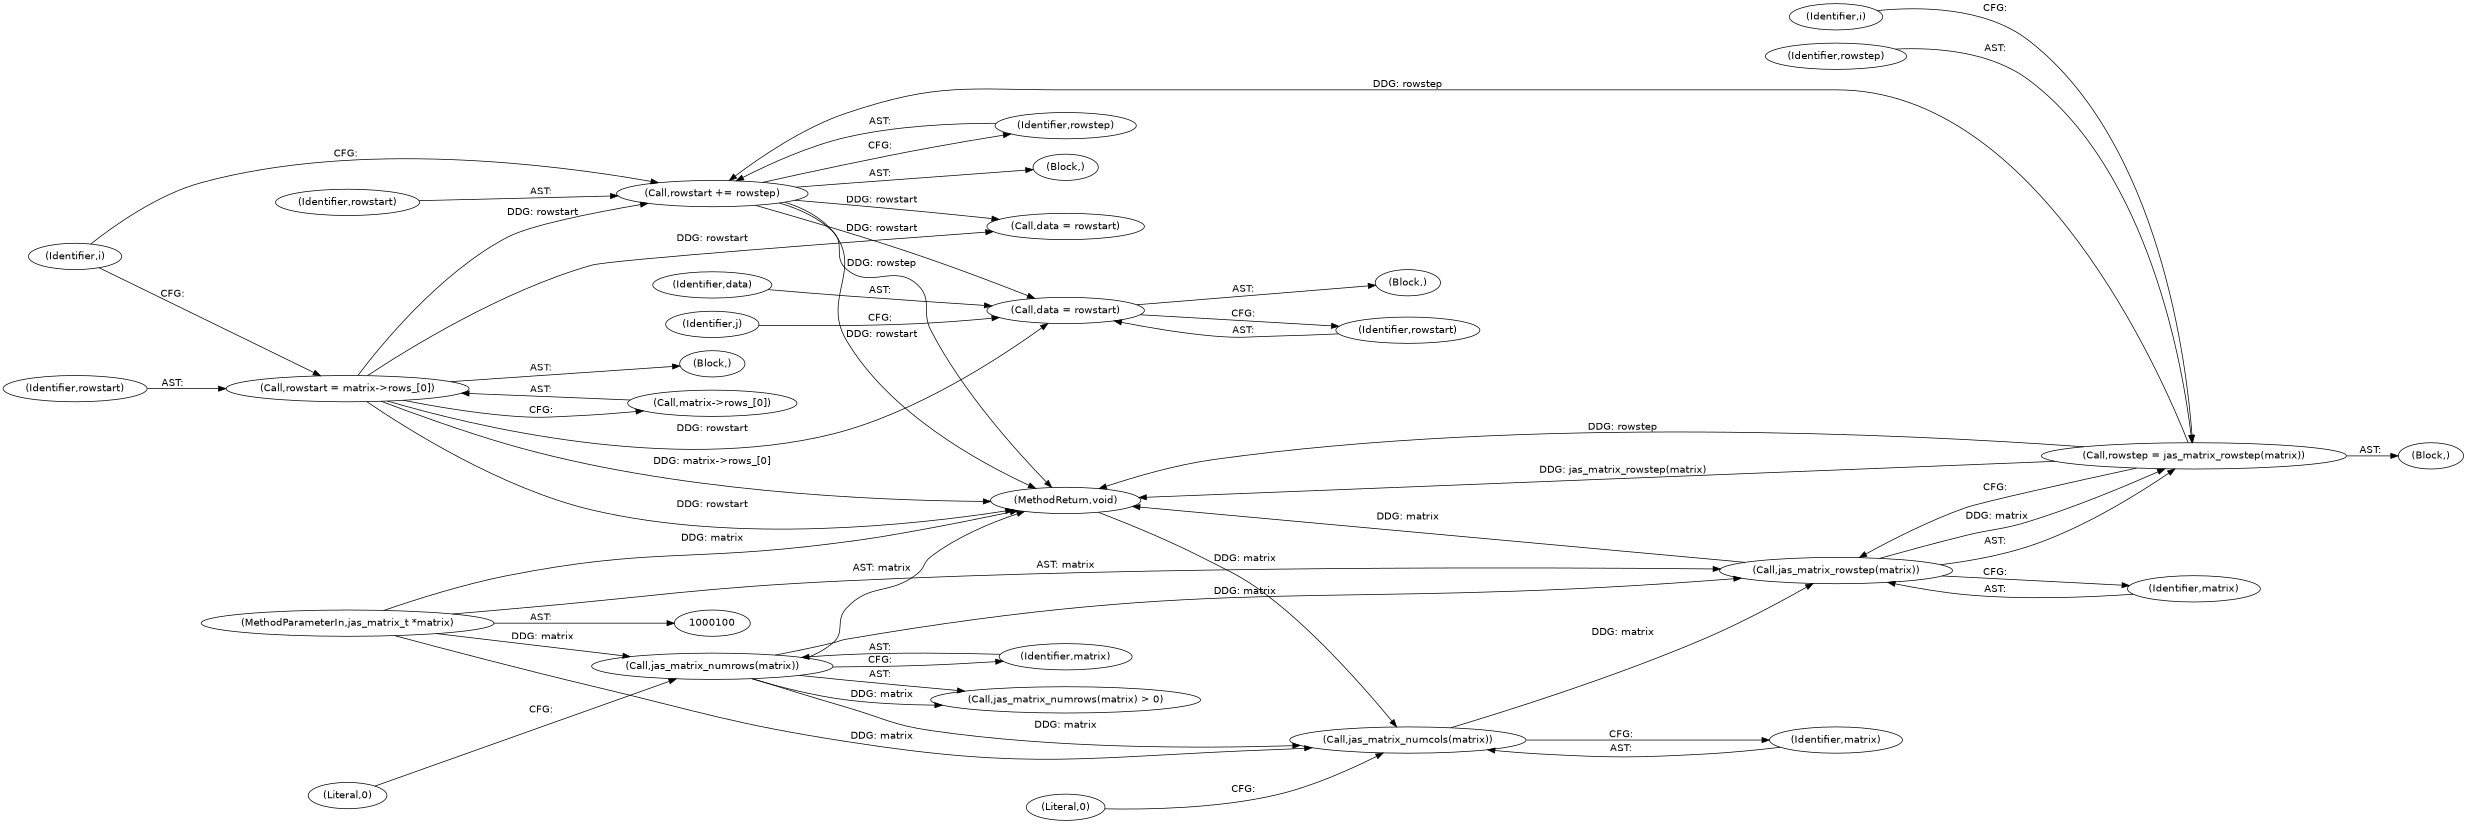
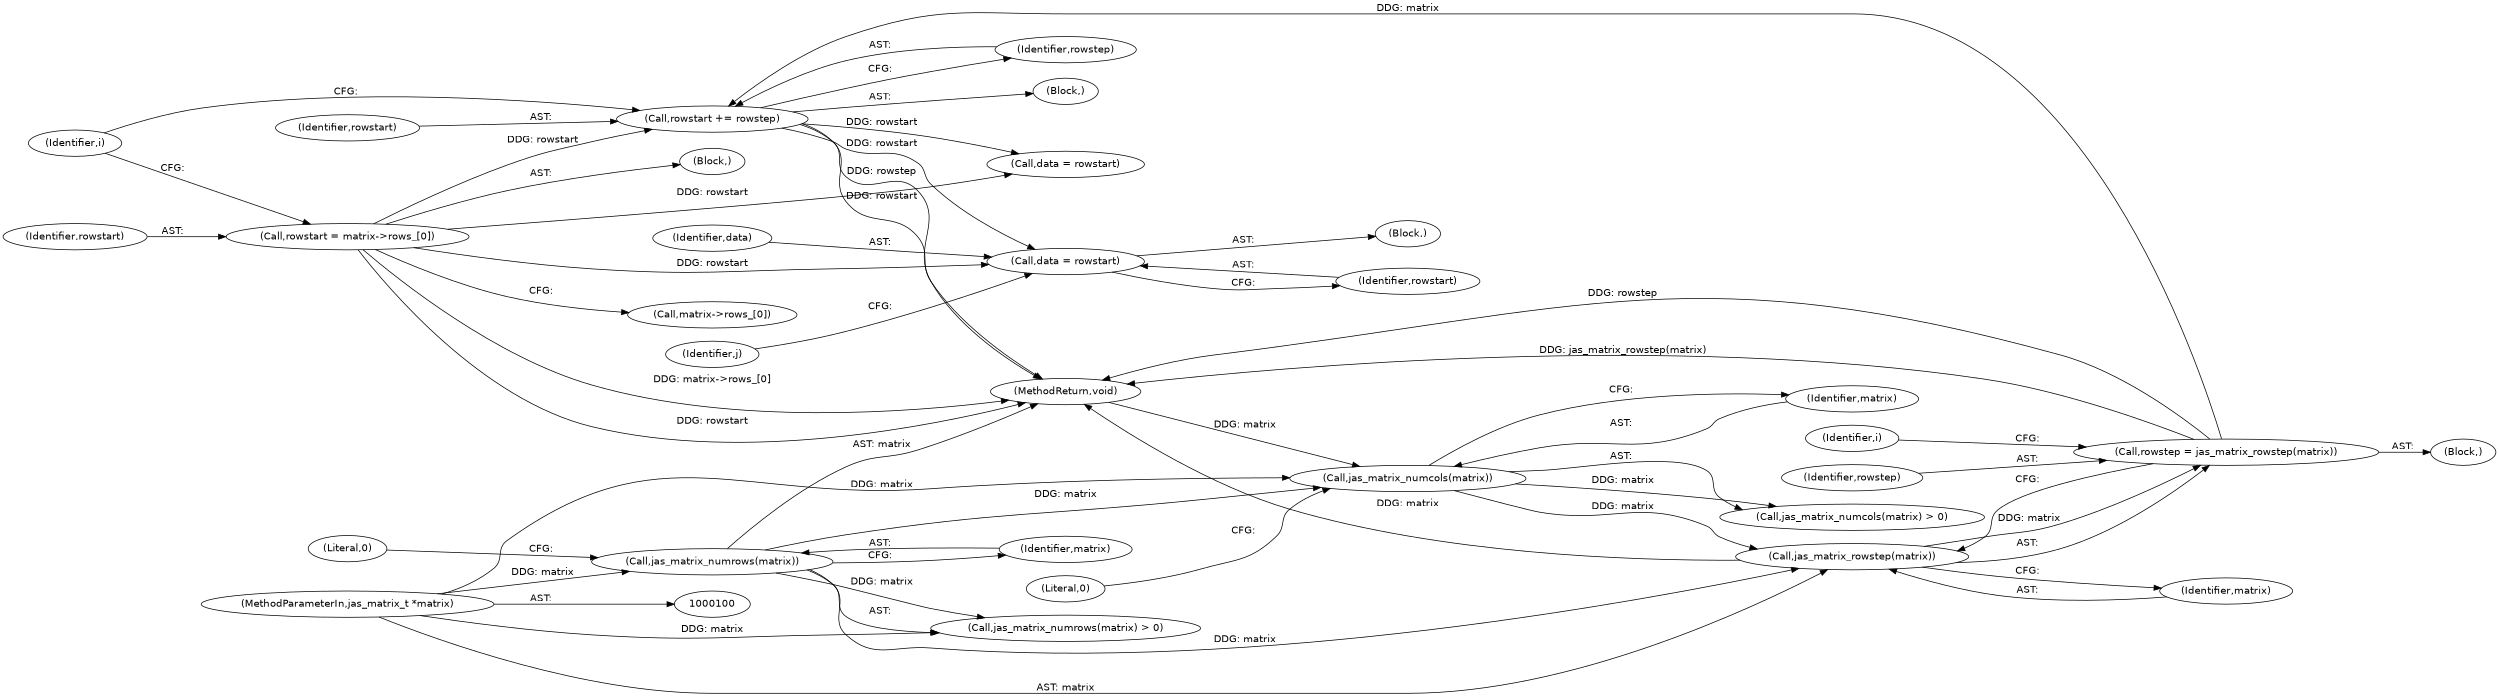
(1408, 84) -> (1408, 8)
(550, 397) -> none
none -> (1852, 517)
(696, 555) -> (675, 638)
